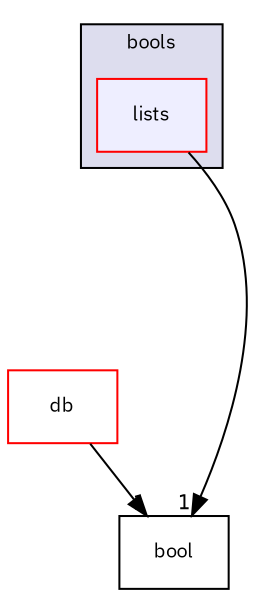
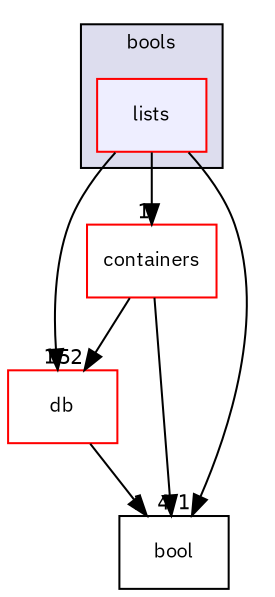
none -> (63, 244)
none -> (152, 261)
